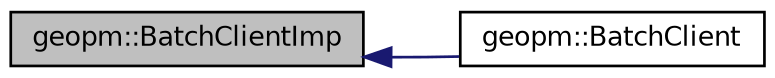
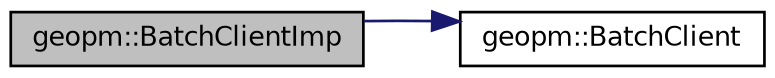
(425, 57) -> (398, 21)
